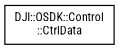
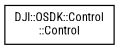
(59, 25) -> (59, 25)
